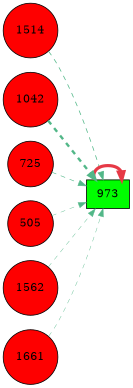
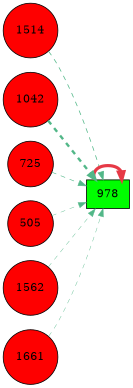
(108, 194) -> (108, 194)
